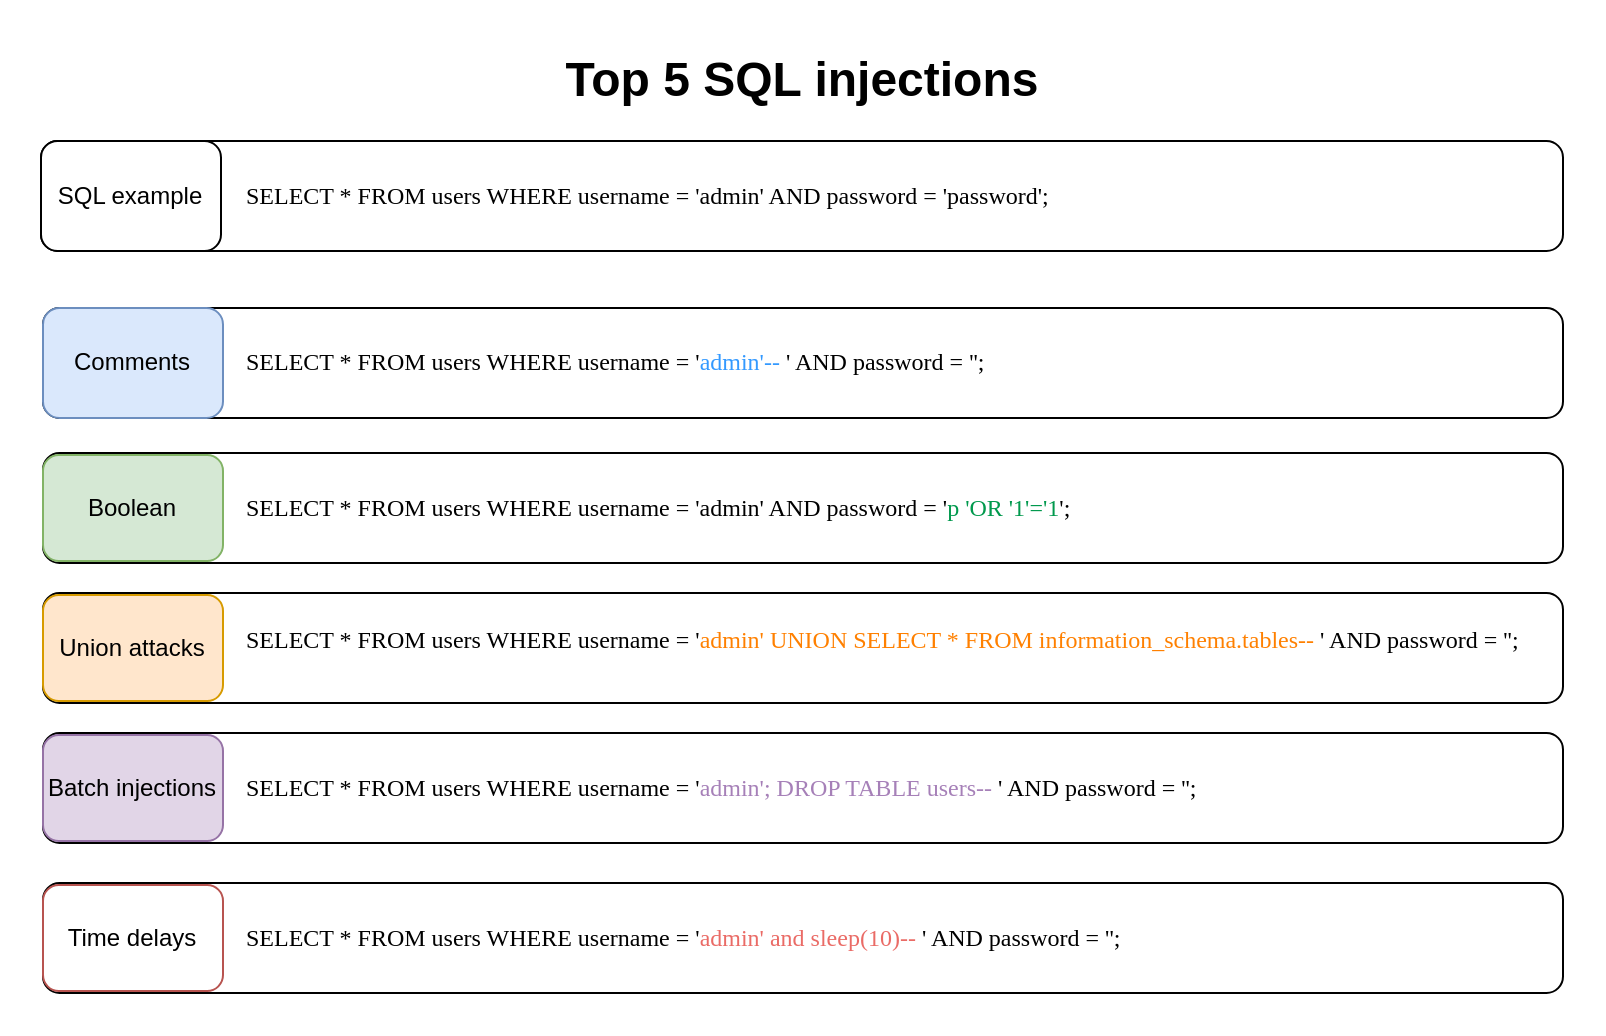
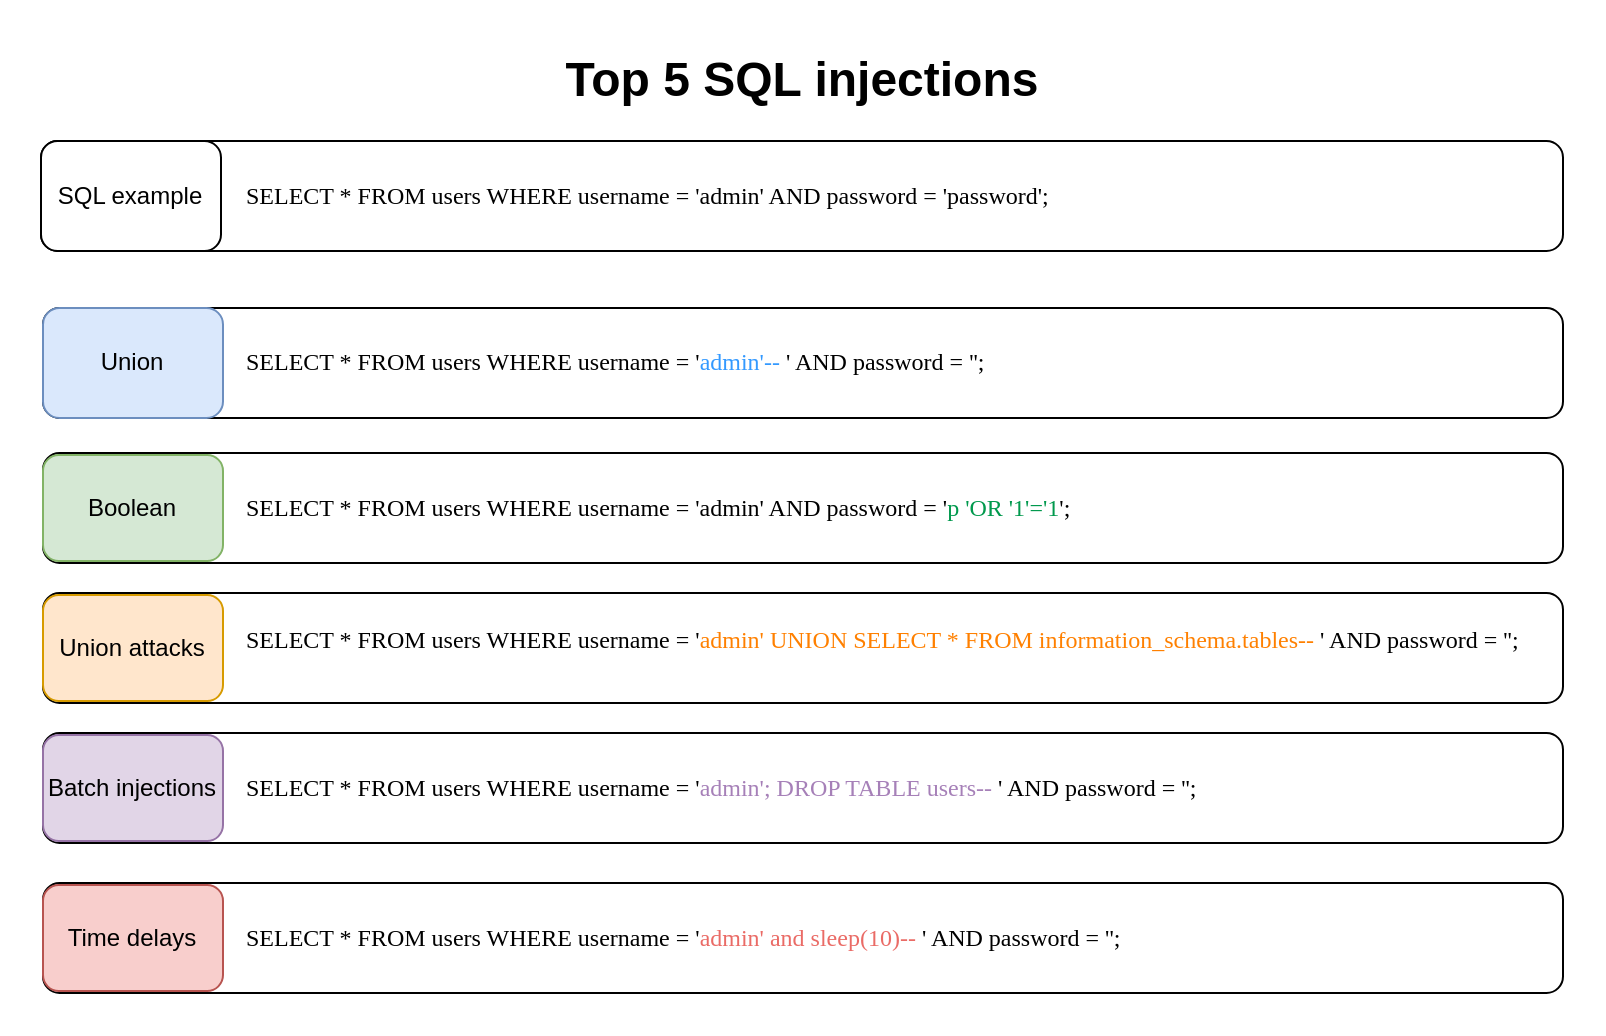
(133, 363) -> (133, 363)
(133, 938) -> (133, 938)
